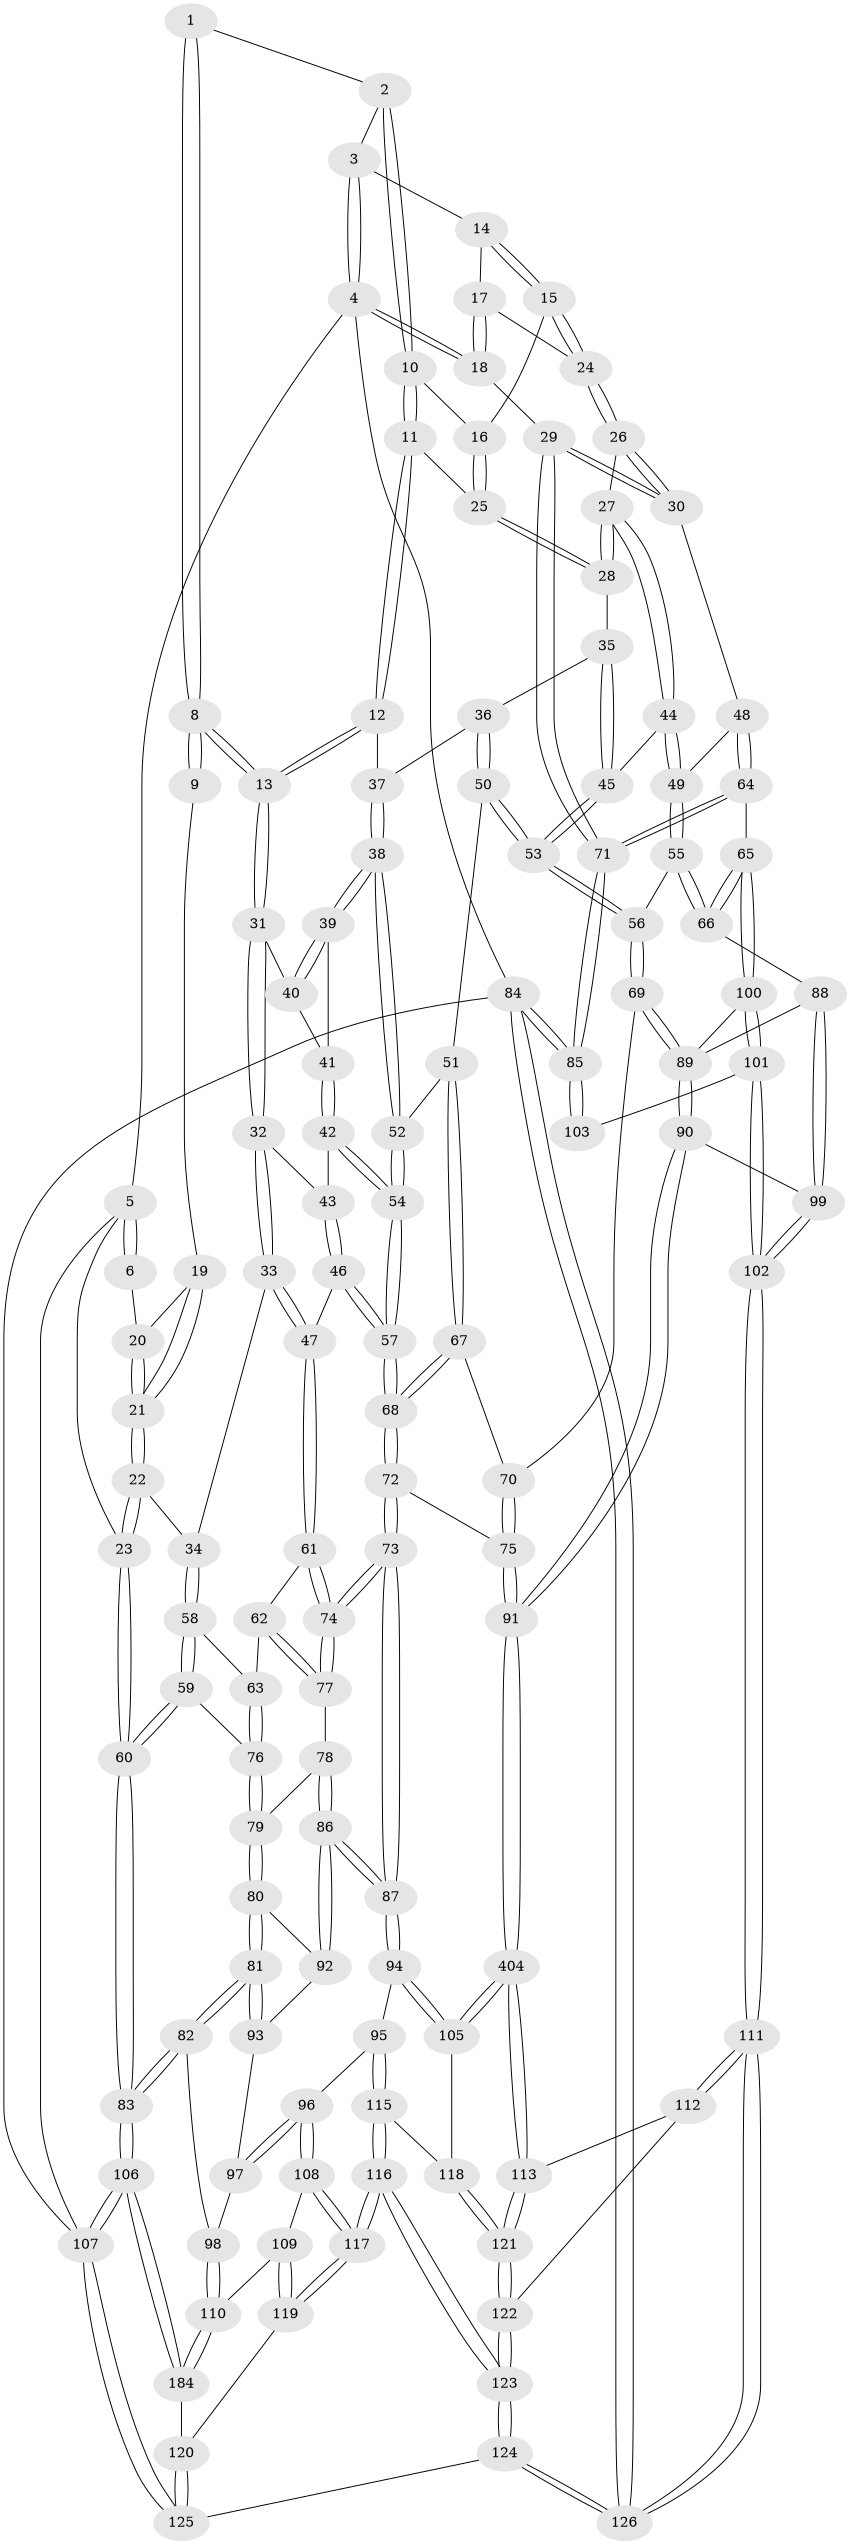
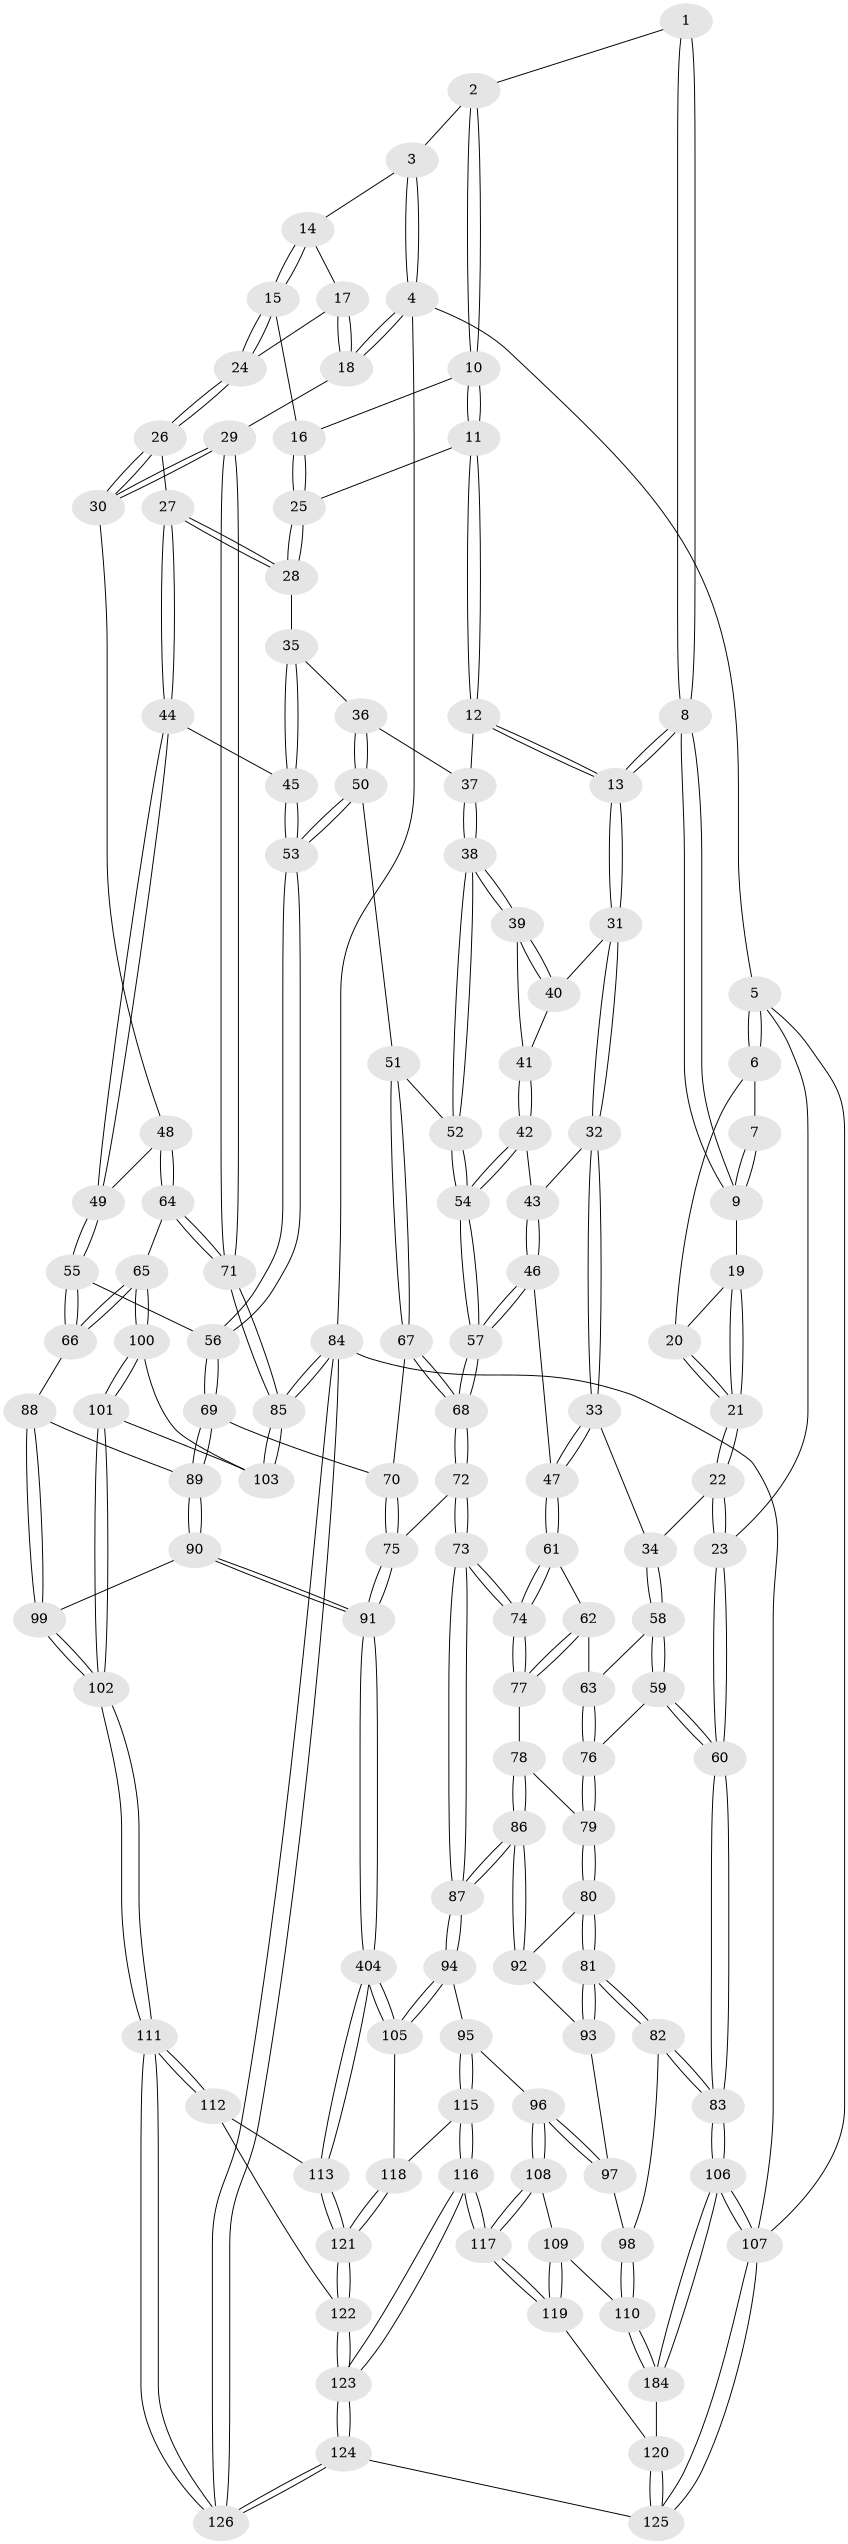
(717, 1029) -> (177, 1430)
none -> (755, 1133)
